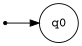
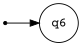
(59, 23) -> (59, 23)
